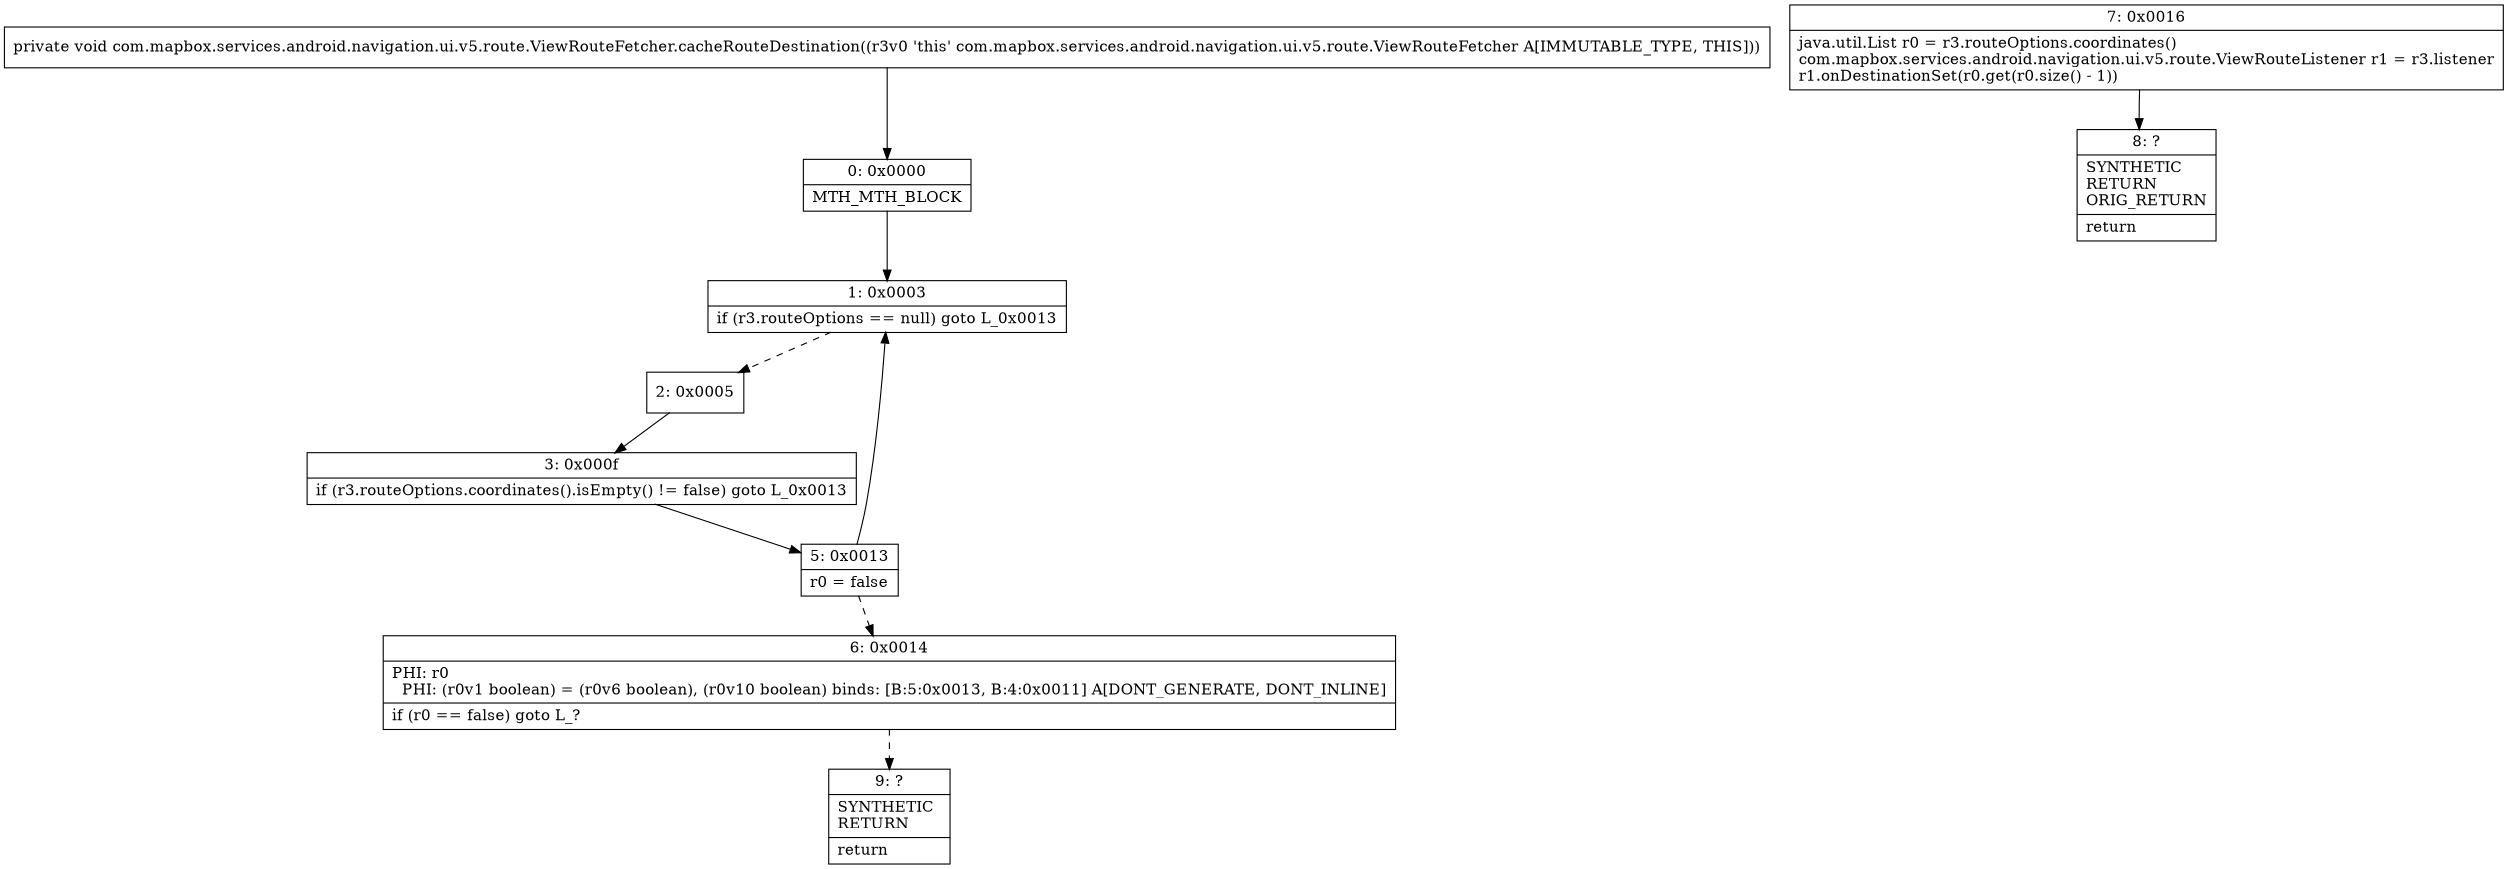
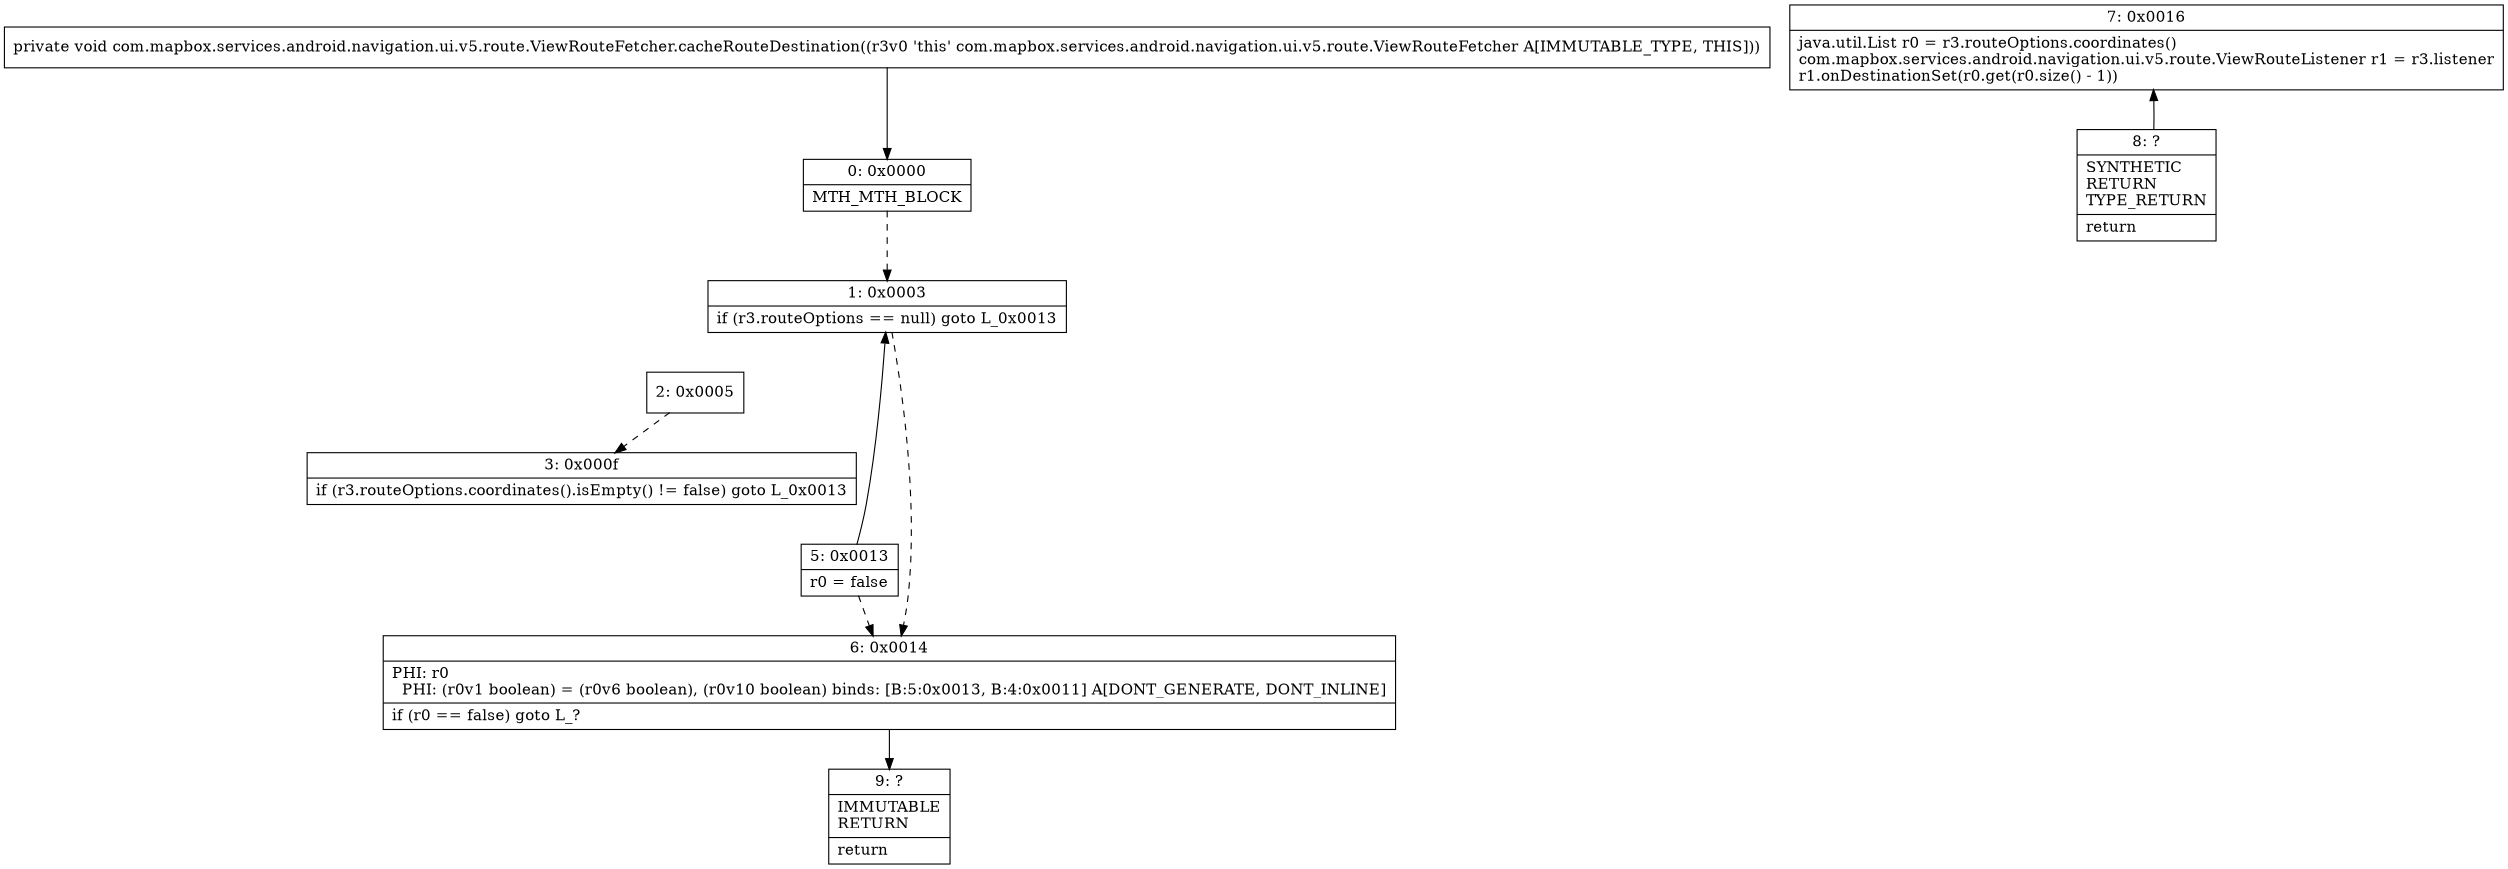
(2139, 104) -> (2154, 115)
(2147, 201) -> (2147, 201)
(887, 240) -> (887, 240)
(790, 350) -> (910, 478)
(647, 429) -> (647, 429)
(722, 527) -> none
(889, 744) -> (889, 744)
(886, 807) -> (889, 807)
